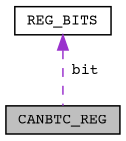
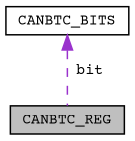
(63, 21) -> (67, 21)
